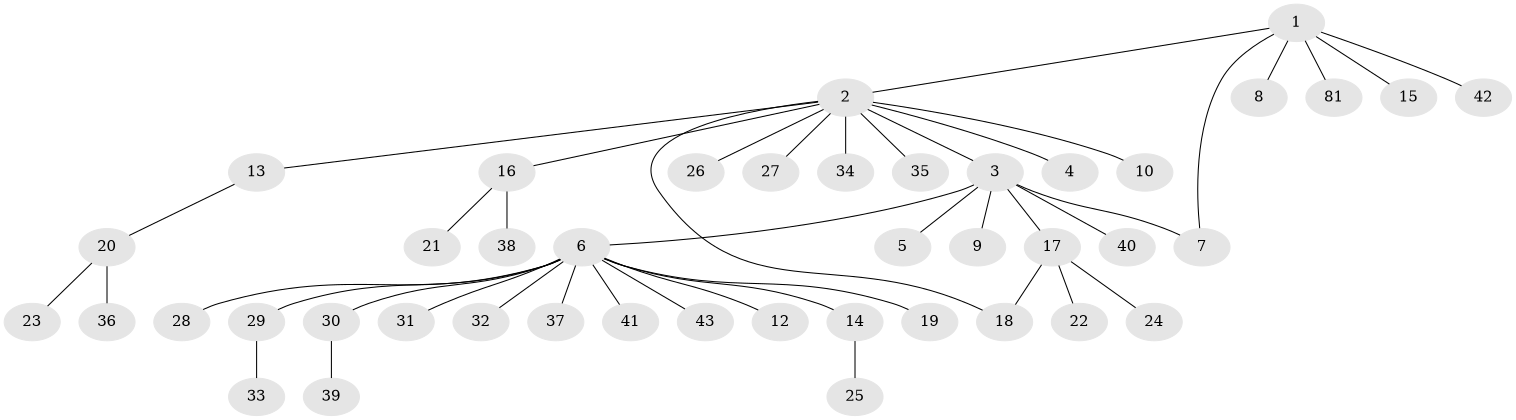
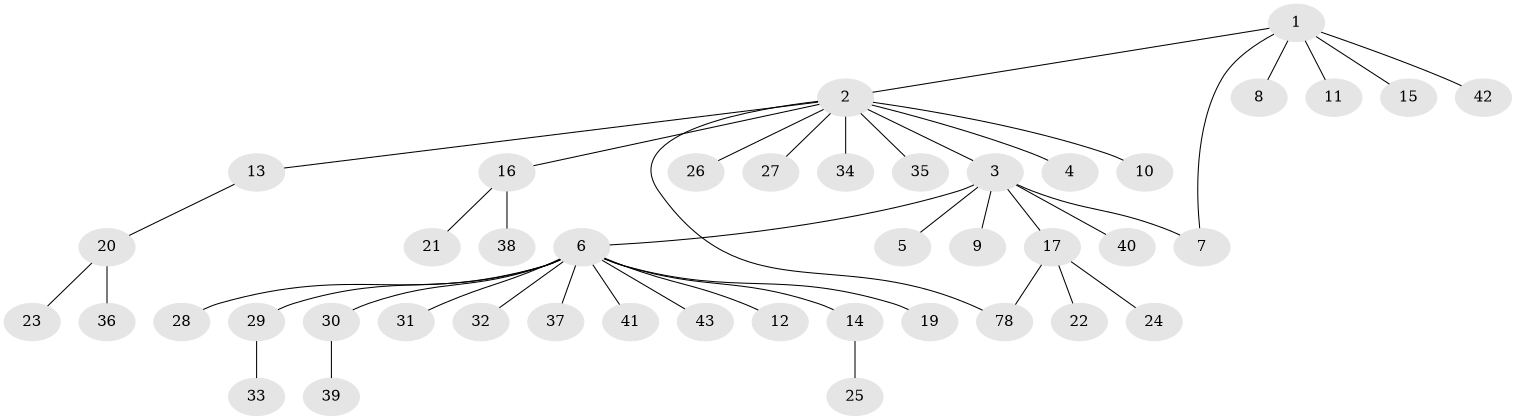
(1334, 98) -> (1334, 98)
(1005, 322) -> (1005, 322)
